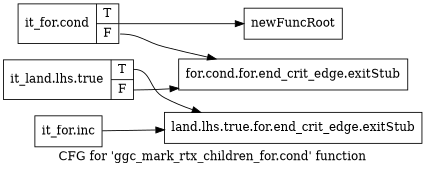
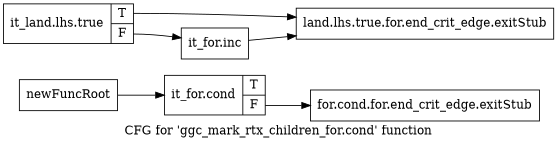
(177, 24) -> (137, 95)
(149, 90) -> (153, 35)
